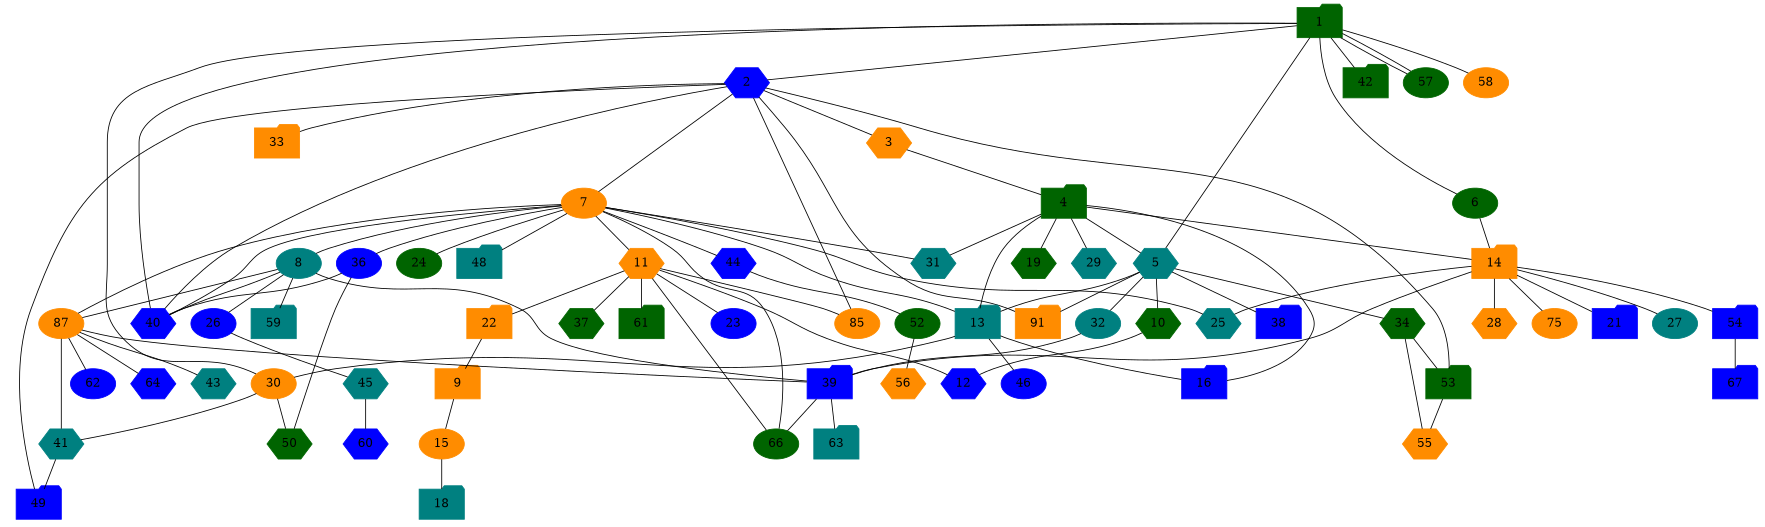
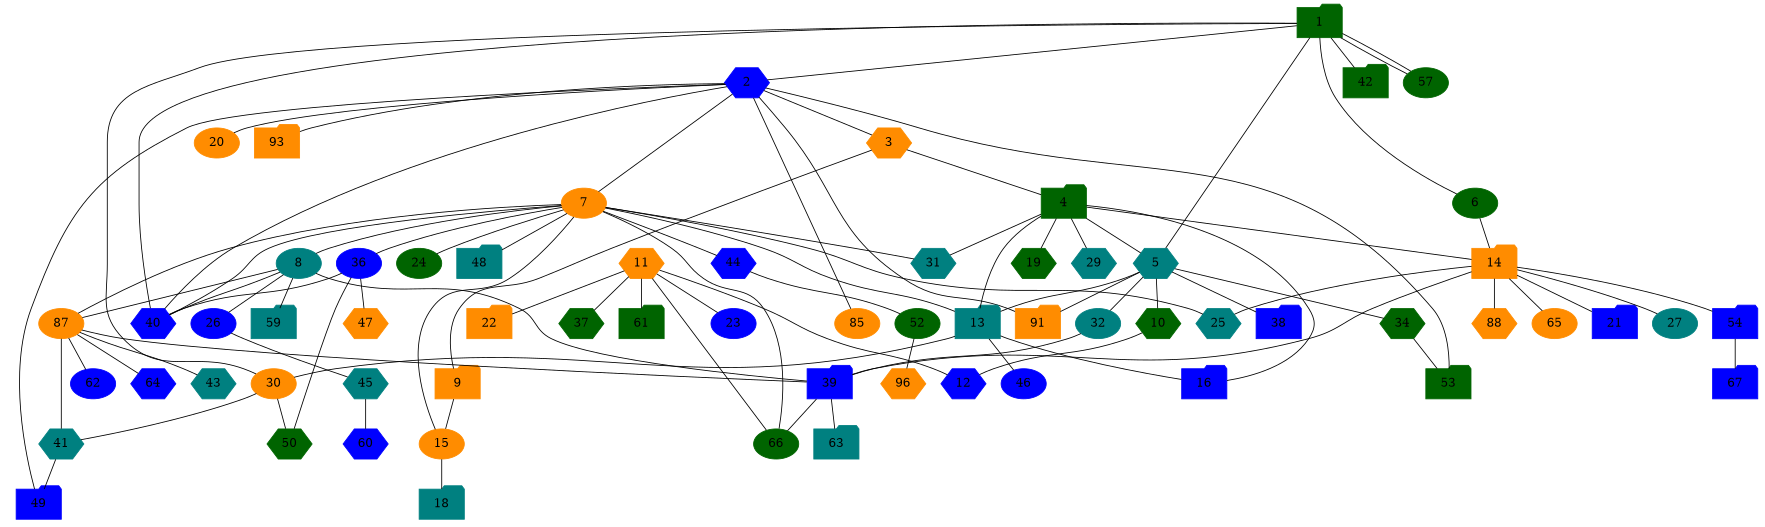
(1486, 83) -> none
none -> (217, 143)
(277, 143) -> (277, 143)
(612, 233) -> (444, 297)
(750, 290) -> none
none -> (366, 324)
(1494, 324) -> (1494, 324)
(1555, 324) -> (1555, 324)
(474, 353) -> (635, 239)
(903, 384) -> (903, 384)
(1425, 444) -> none
